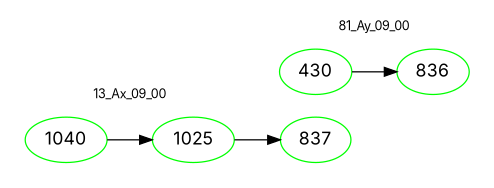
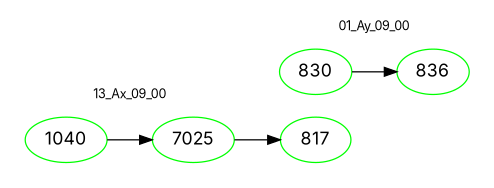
(374, 27) -> (374, 27)
(316, 72) -> (316, 72)
(193, 140) -> (193, 140)
(316, 140) -> (316, 140)
